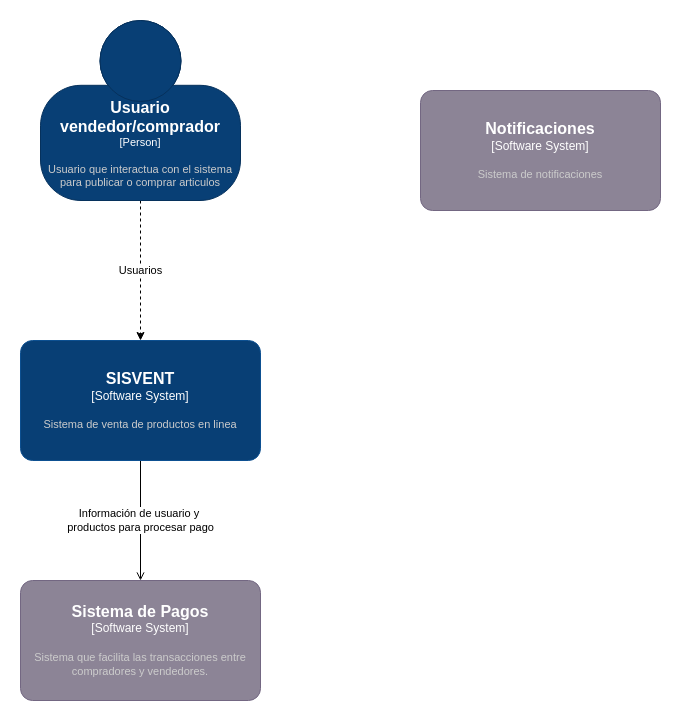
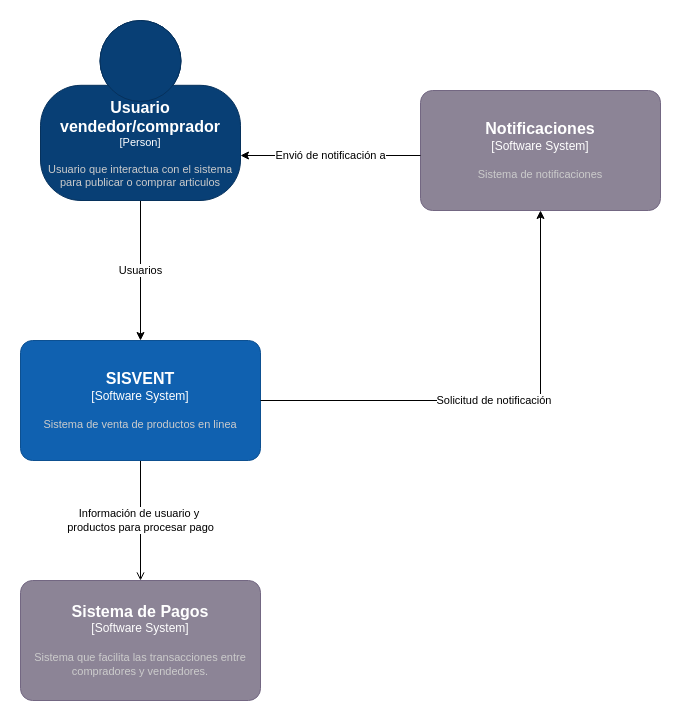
none -> (334, 156)
(141, 233) -> (141, 233)
(141, 401) -> (141, 401)
none -> (492, 401)
